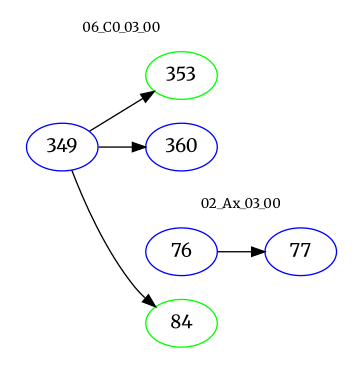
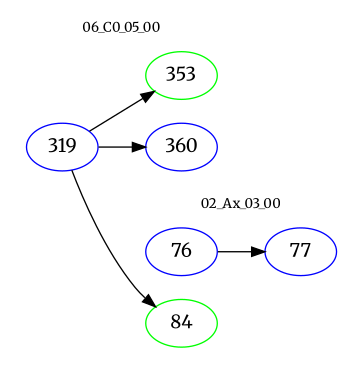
(122, 28) -> (122, 28)
(62, 147) -> (62, 147)
